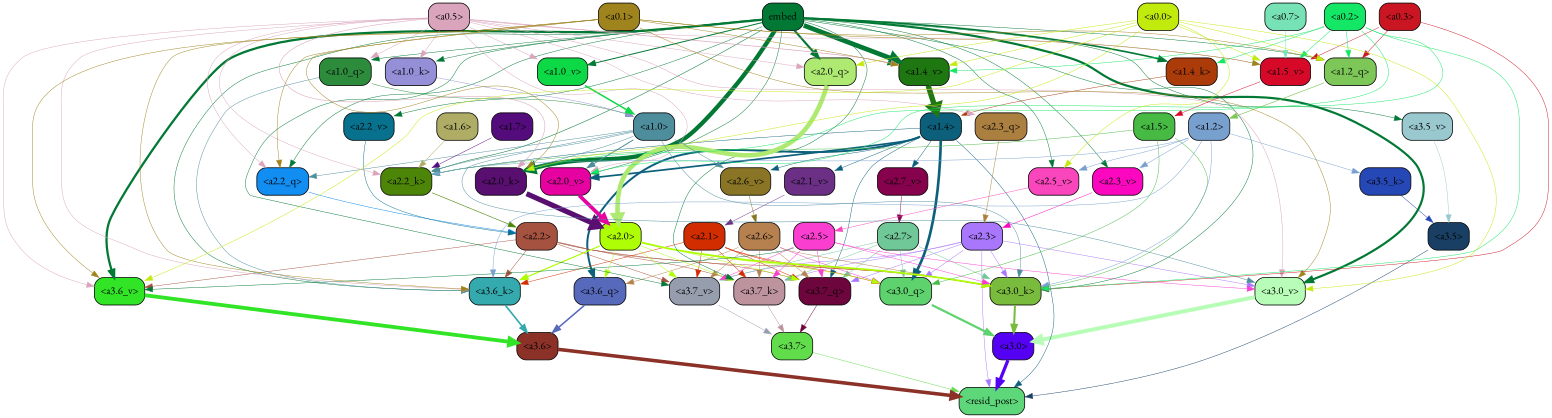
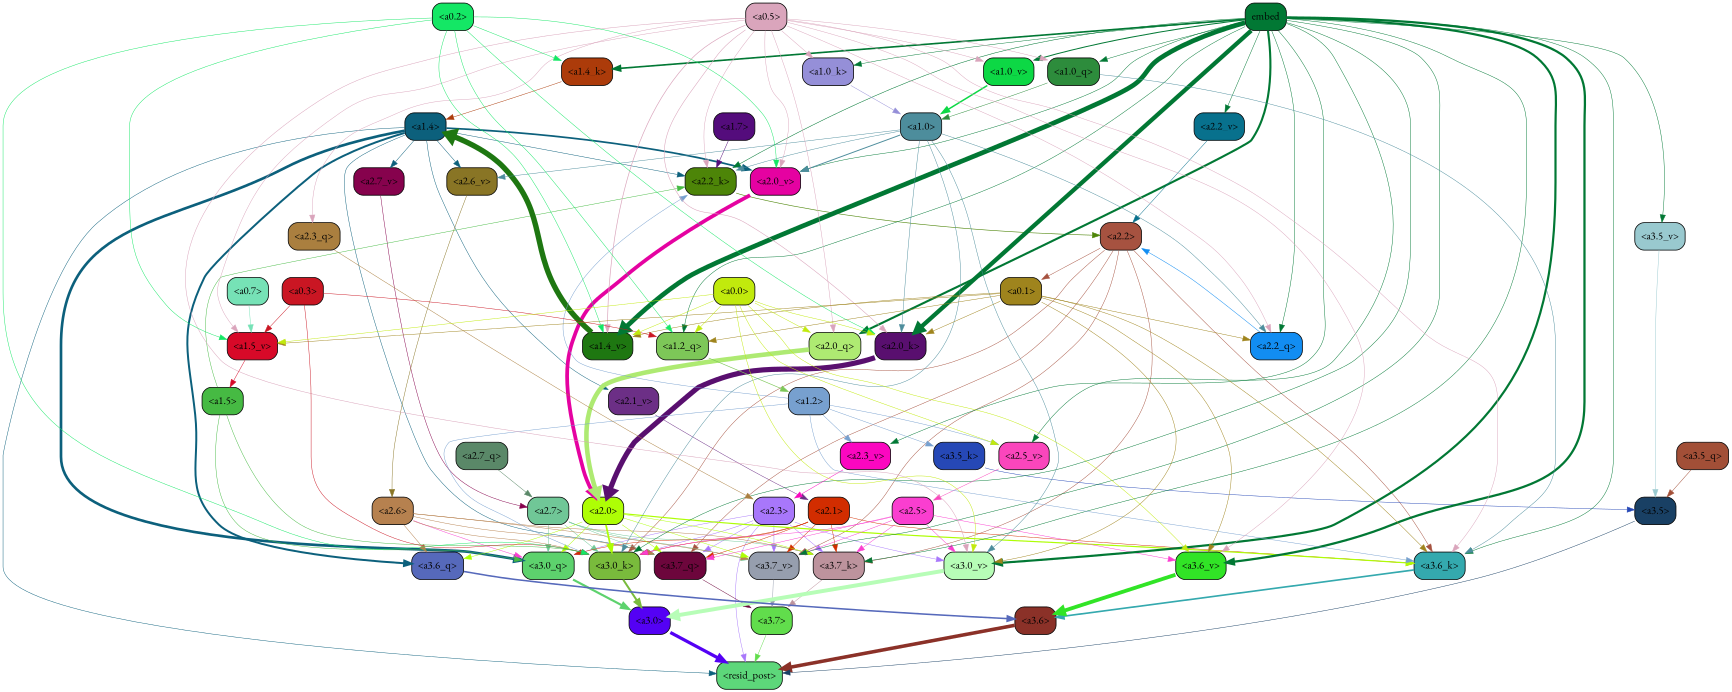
(457, 127) -> none
(334, 263) -> (1074, 262)
(474, 275) -> (1051, 537)
none -> (482, 456)
none -> (1703, 456)
